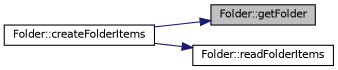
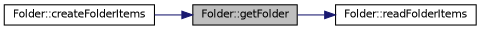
(168, 45) -> (311, 15)
